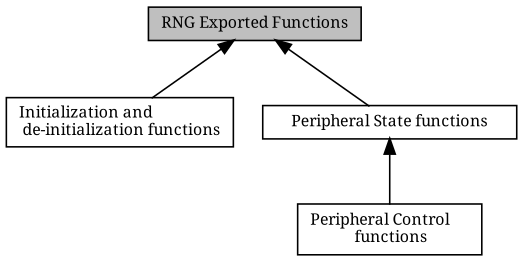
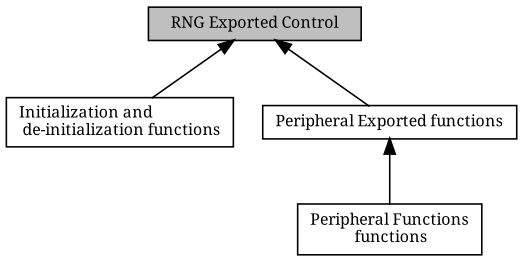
(255, 24) -> (255, 24)
(390, 122) -> (390, 122)
(390, 229) -> (390, 229)
